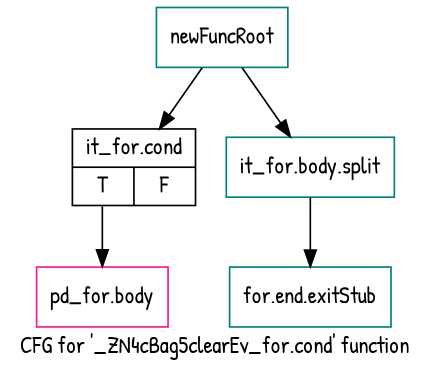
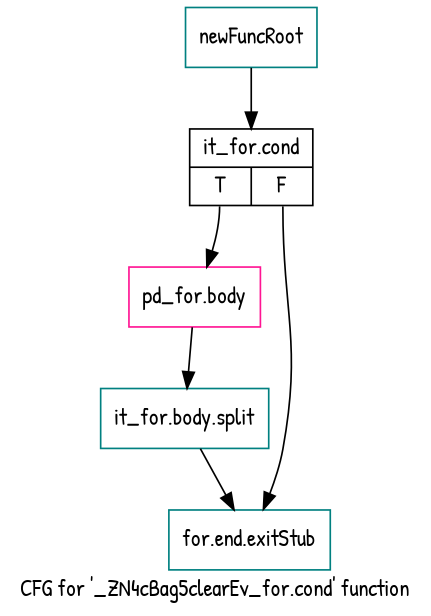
(261, 95) -> (190, 350)
none -> (291, 351)
